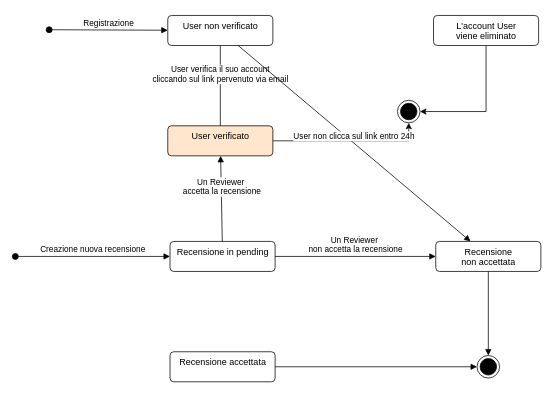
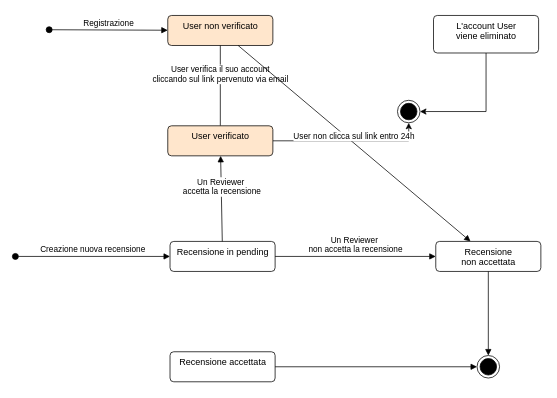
(220, 30) -> (220, 30)
(486, 30) -> (486, 34)
